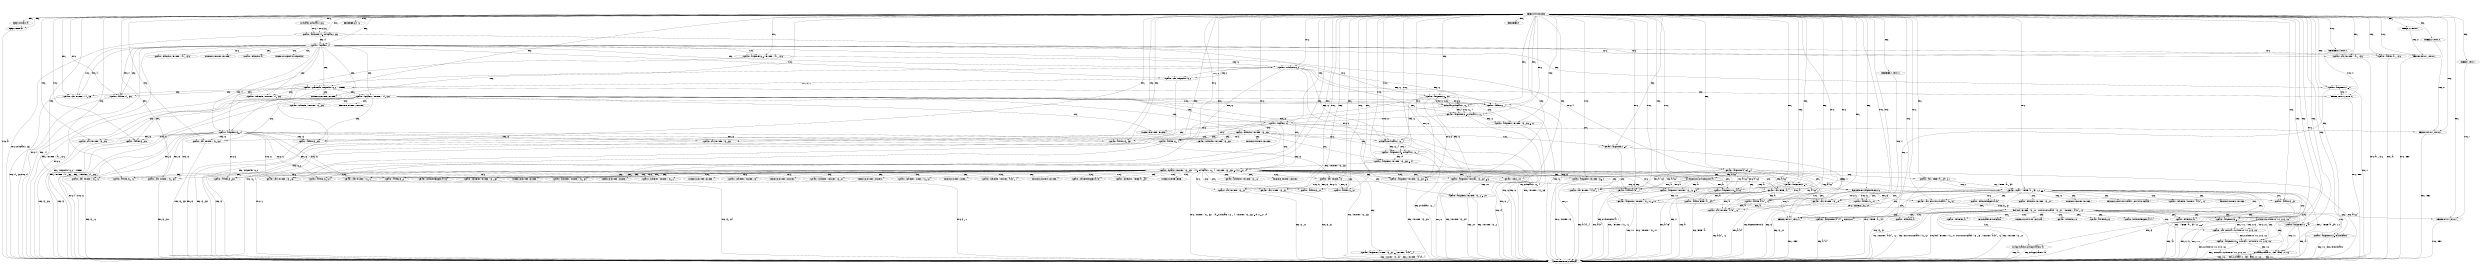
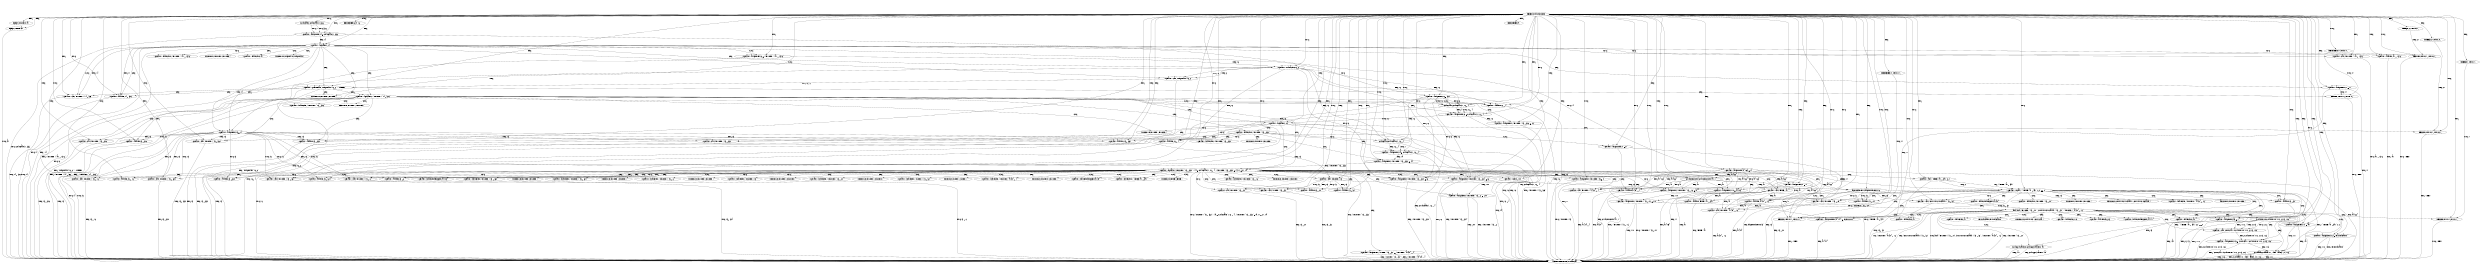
(264, 97) -> none
